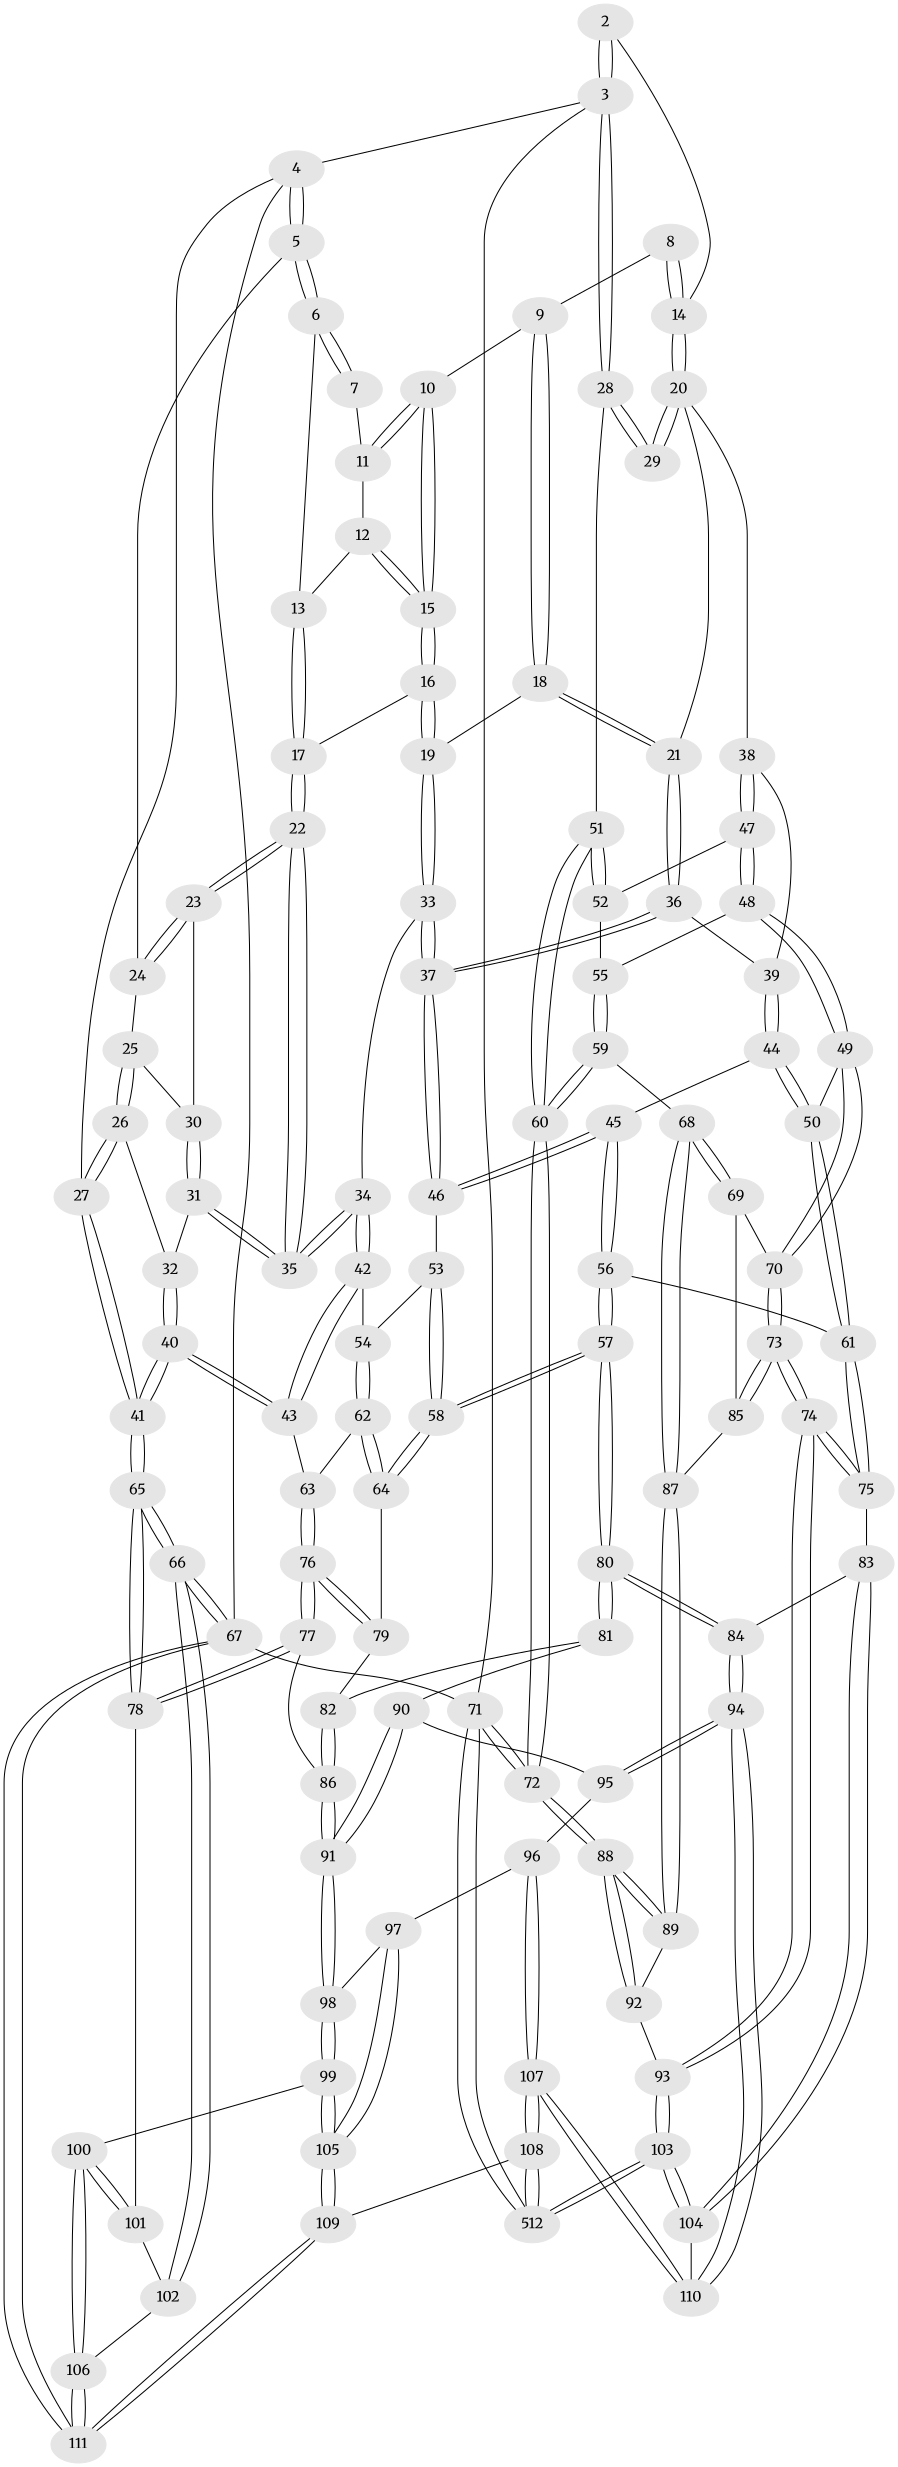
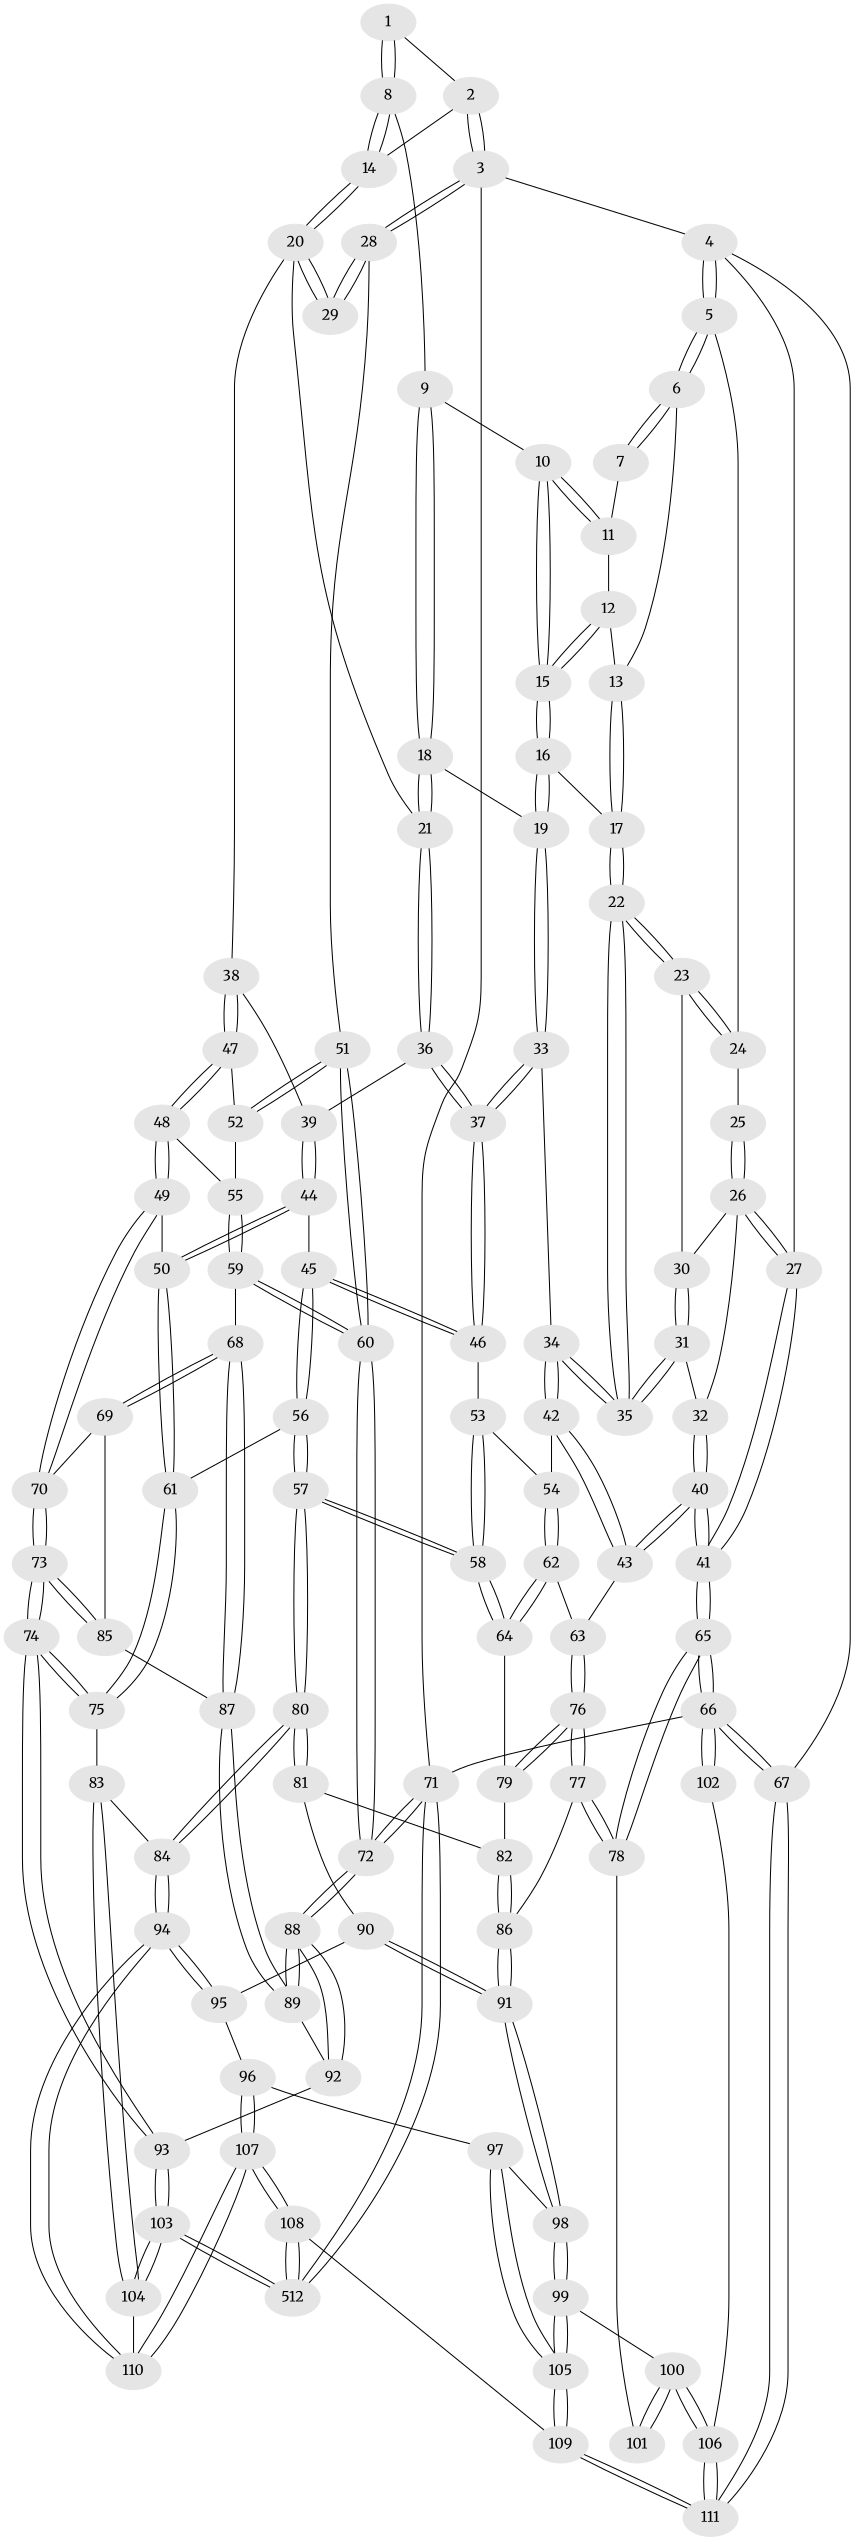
none -> (388, 22)
(162, 1087) -> (710, 1234)
(345, 1673) -> (578, 1738)
(152, 2261) -> none
